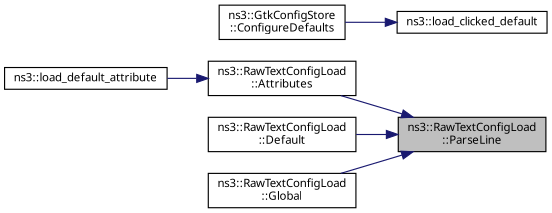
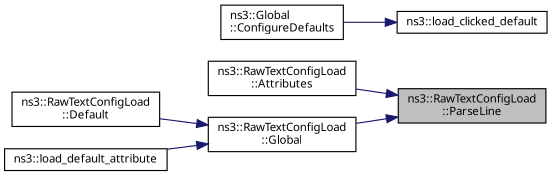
(282, 22) -> (282, 22)
(182, 78) -> (182, 147)
(371, 134) -> (178, 121)
